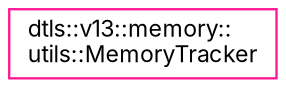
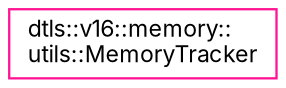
(143, 44) -> (143, 44)
